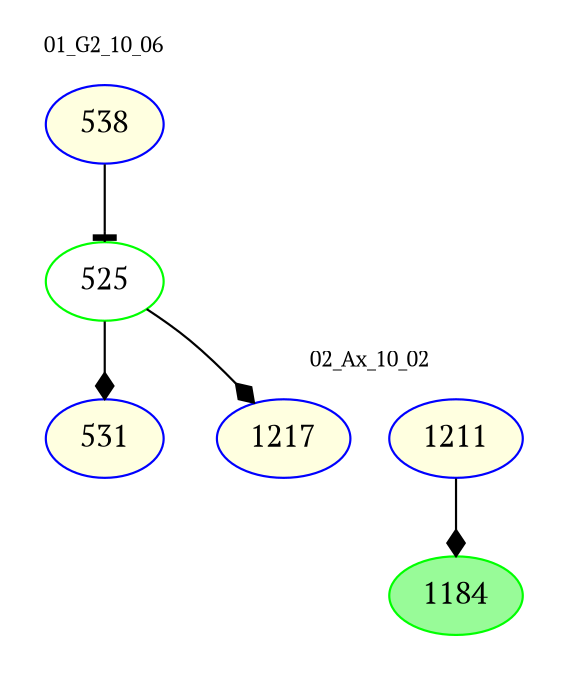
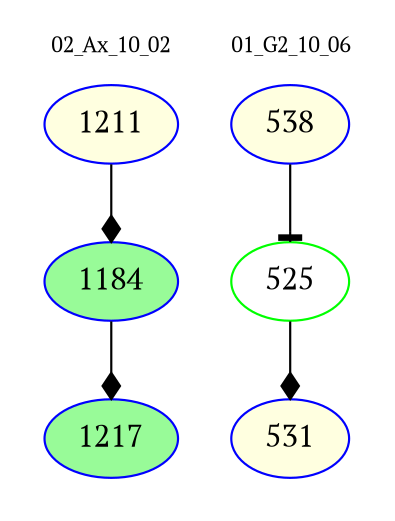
(213, 361) -> (111, 347)
(284, 439) -> (111, 439)
(456, 596) -> (111, 281)
